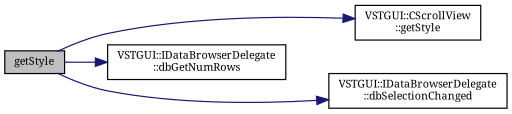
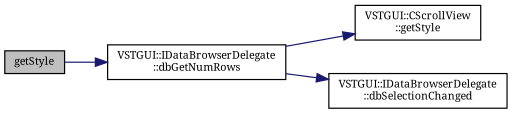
(198, 21) -> (315, 41)
(185, 100) -> (301, 76)
